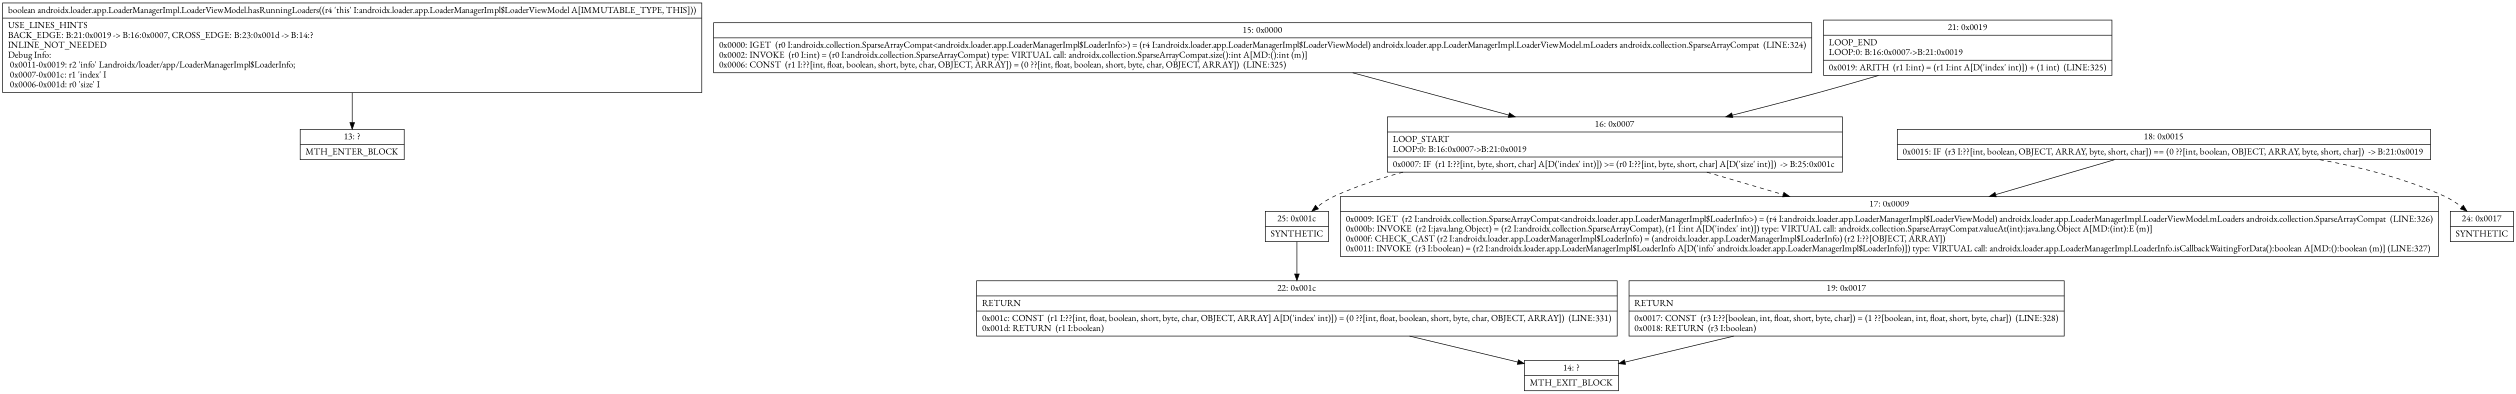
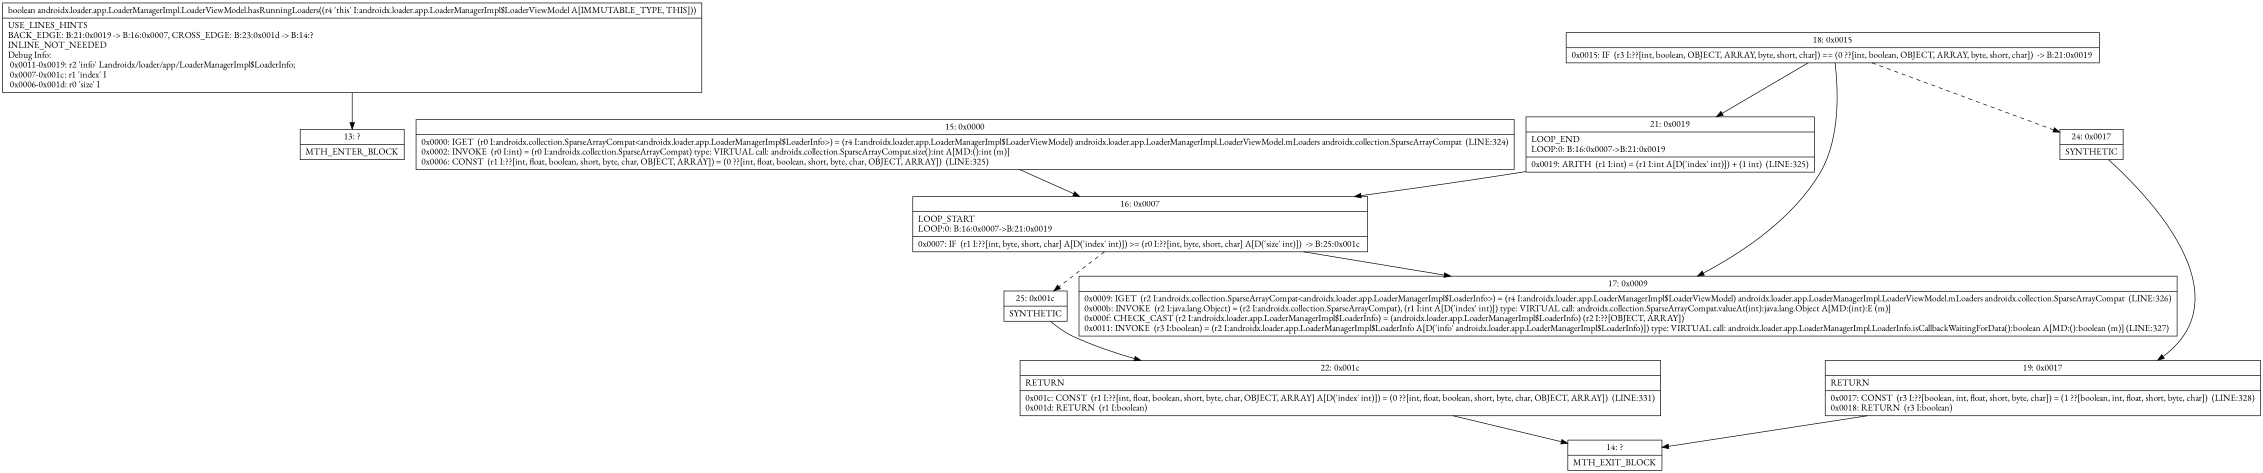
none -> (1765, 88)
(1745, 183) -> (1374, 263)
none -> (2182, 251)
